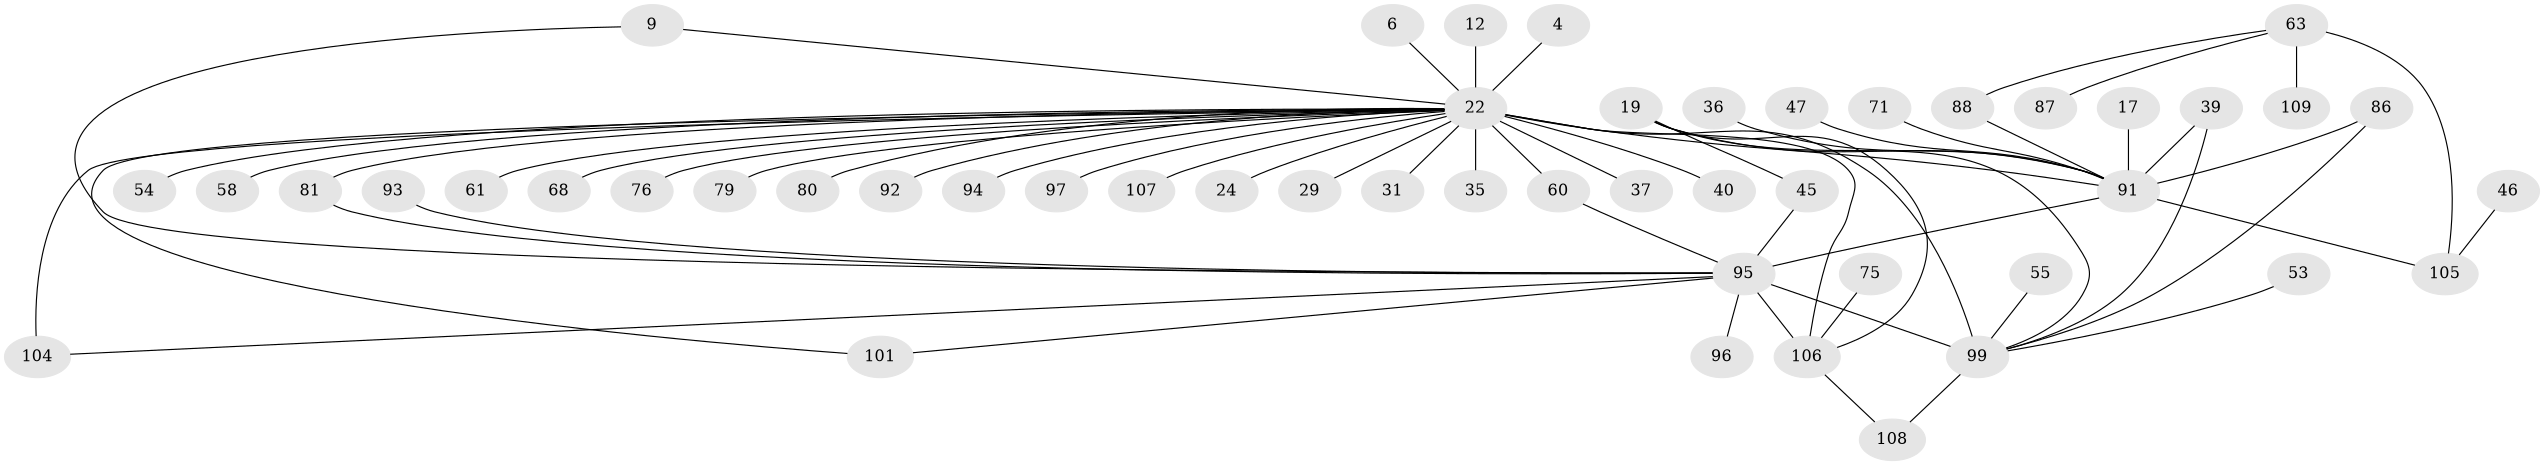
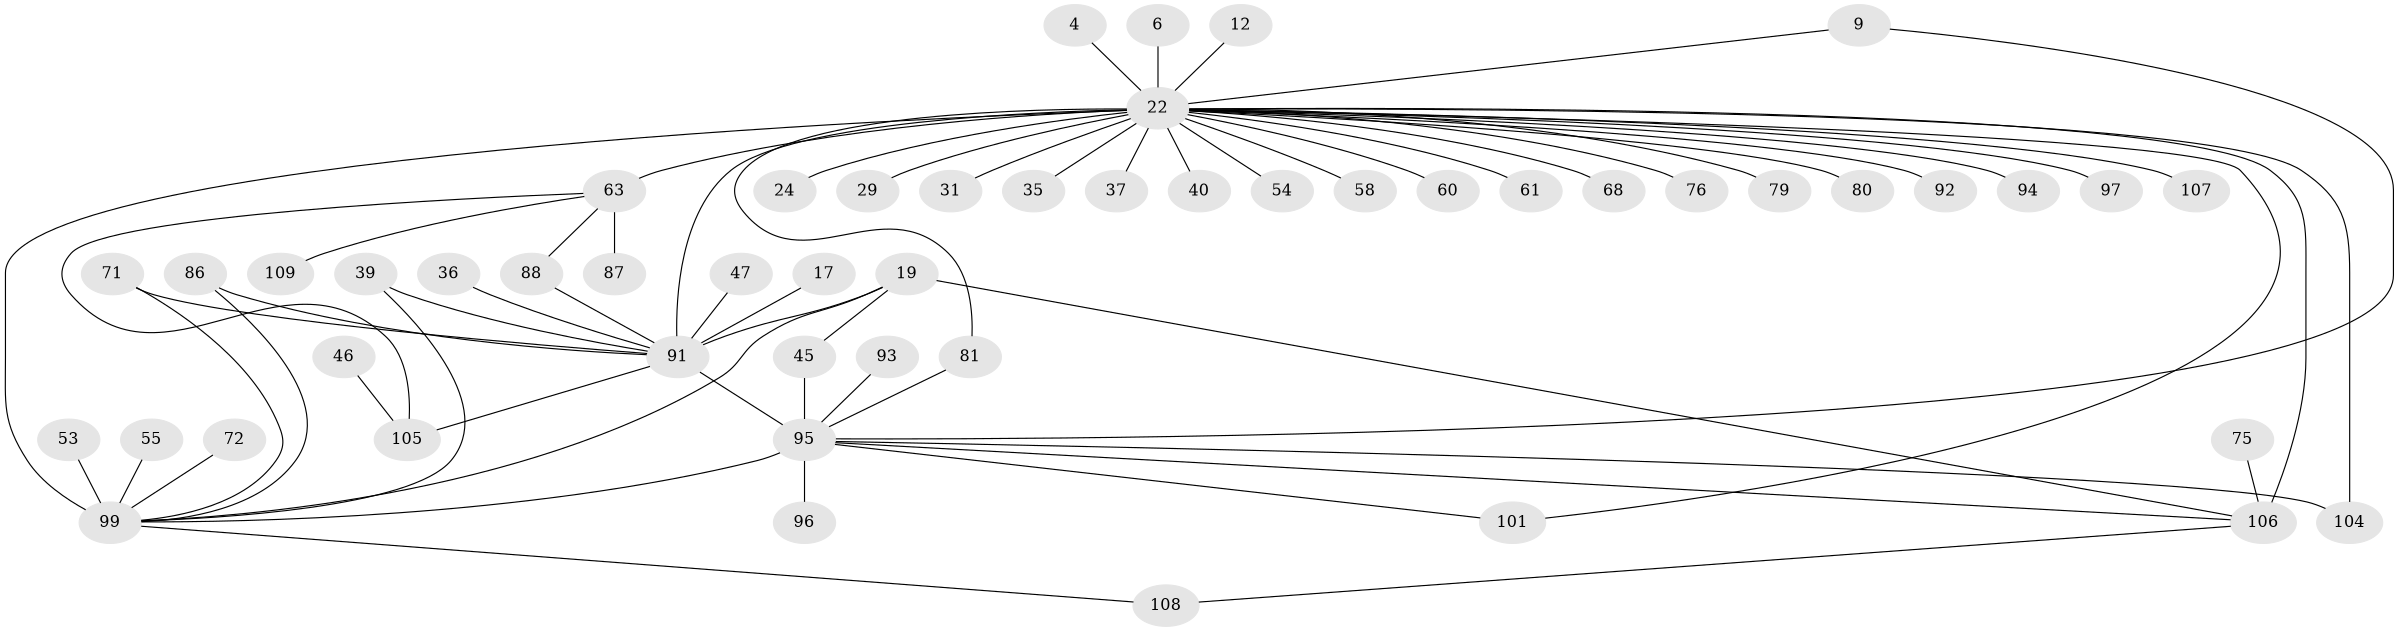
none -> (881, 130)
(1650, 234) -> none
none -> (276, 420)
none -> (235, 440)
